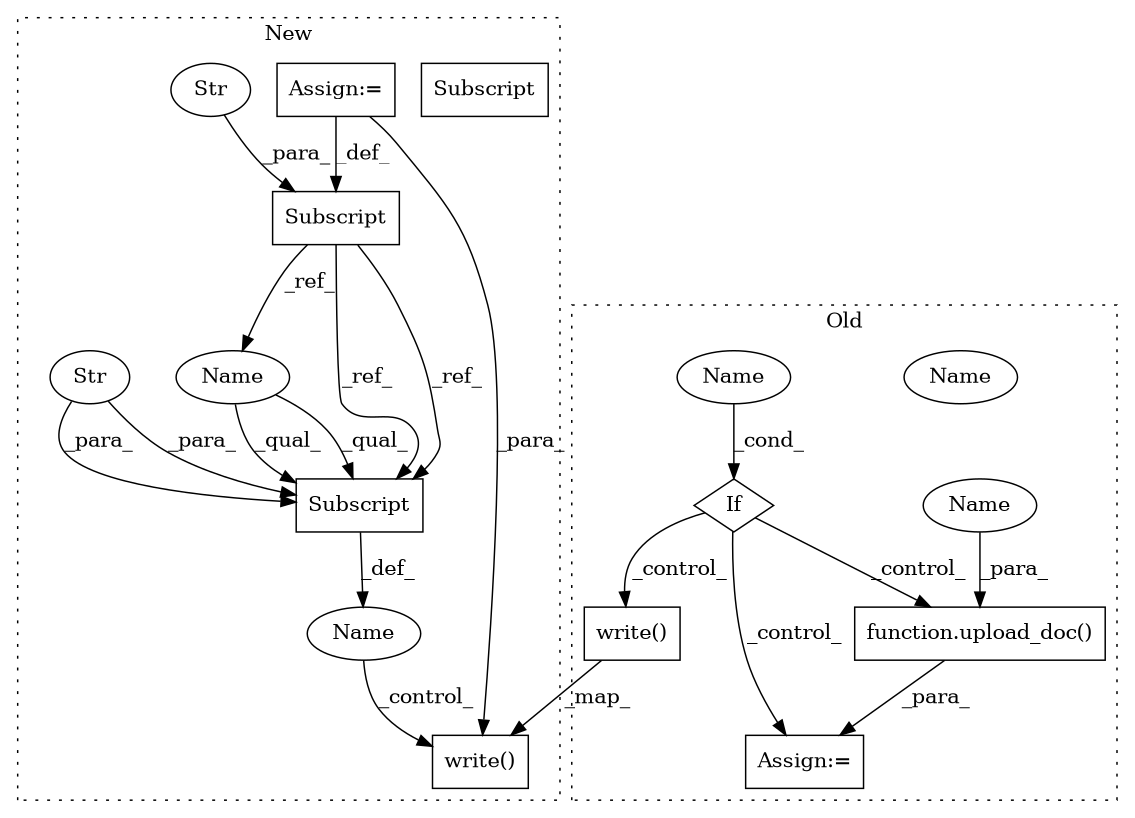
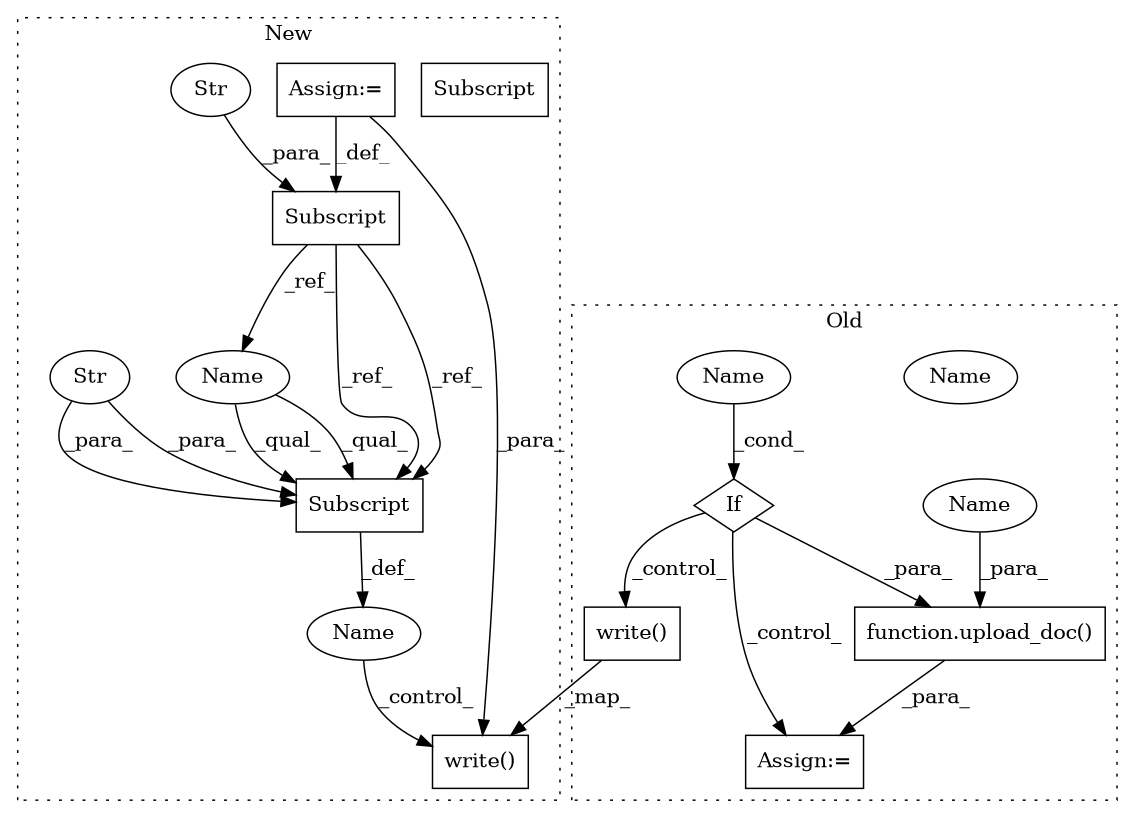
(918, 570) -> (918, 570)
